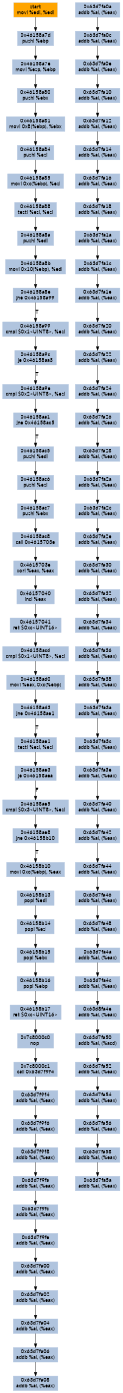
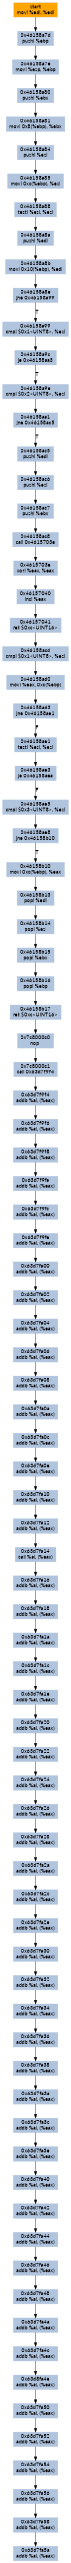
(98, 153) -> (36, 1555)
(37, 728) -> (37, 728)
(98, 1041) -> (36, 2411)
none -> (36, 1396)
